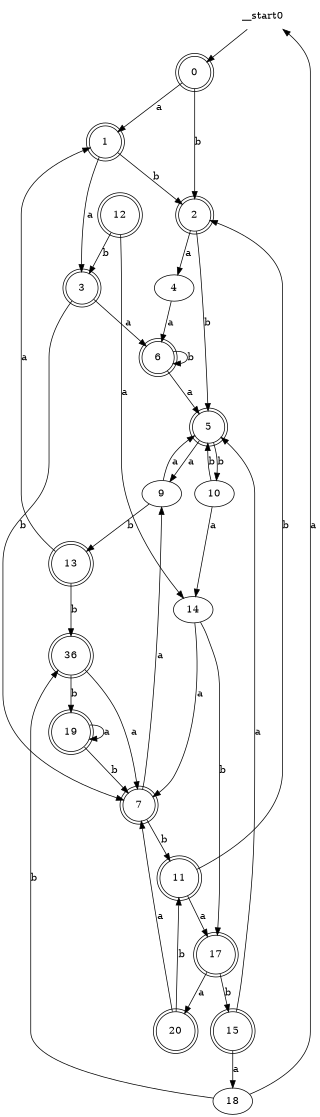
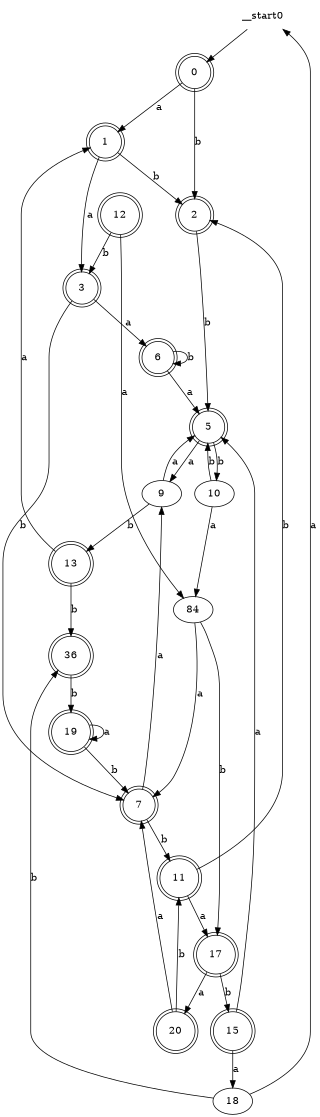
(174, 288) -> none
(193, 610) -> (193, 610)
(121, 721) -> none
